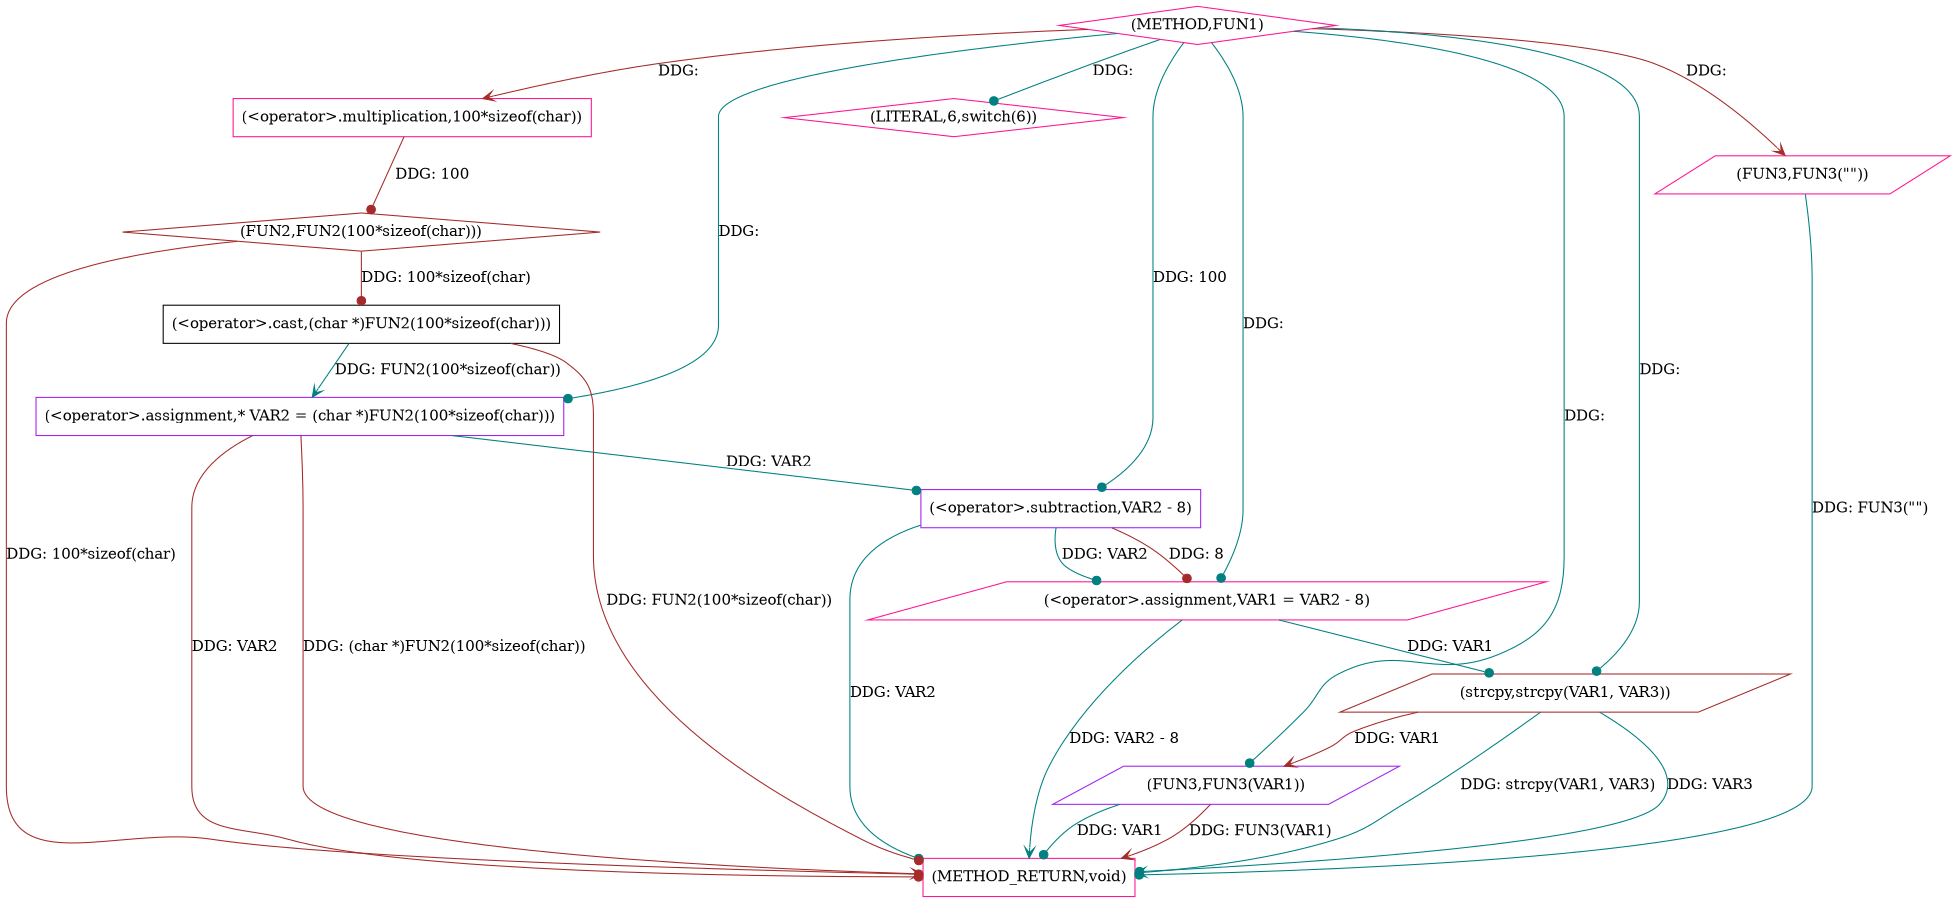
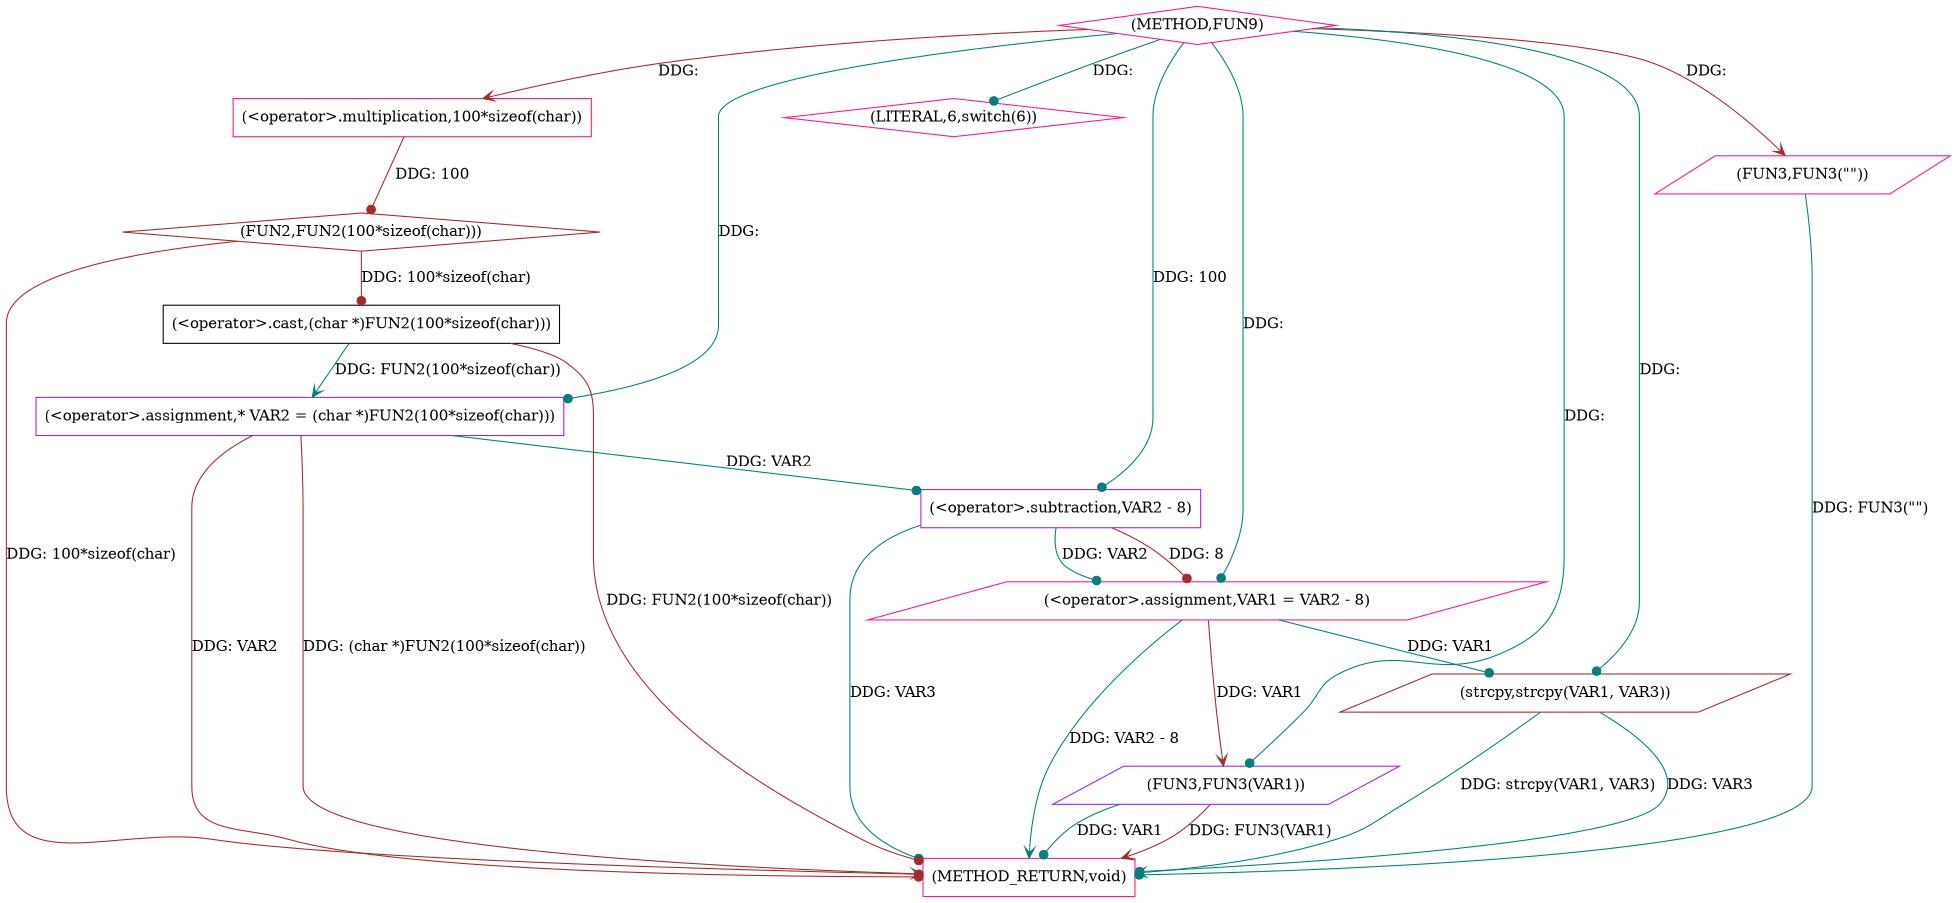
(1197, 25) -> (1197, 25)
(893, 693) -> (893, 693)
(1354, 732) -> (1214, 688)
